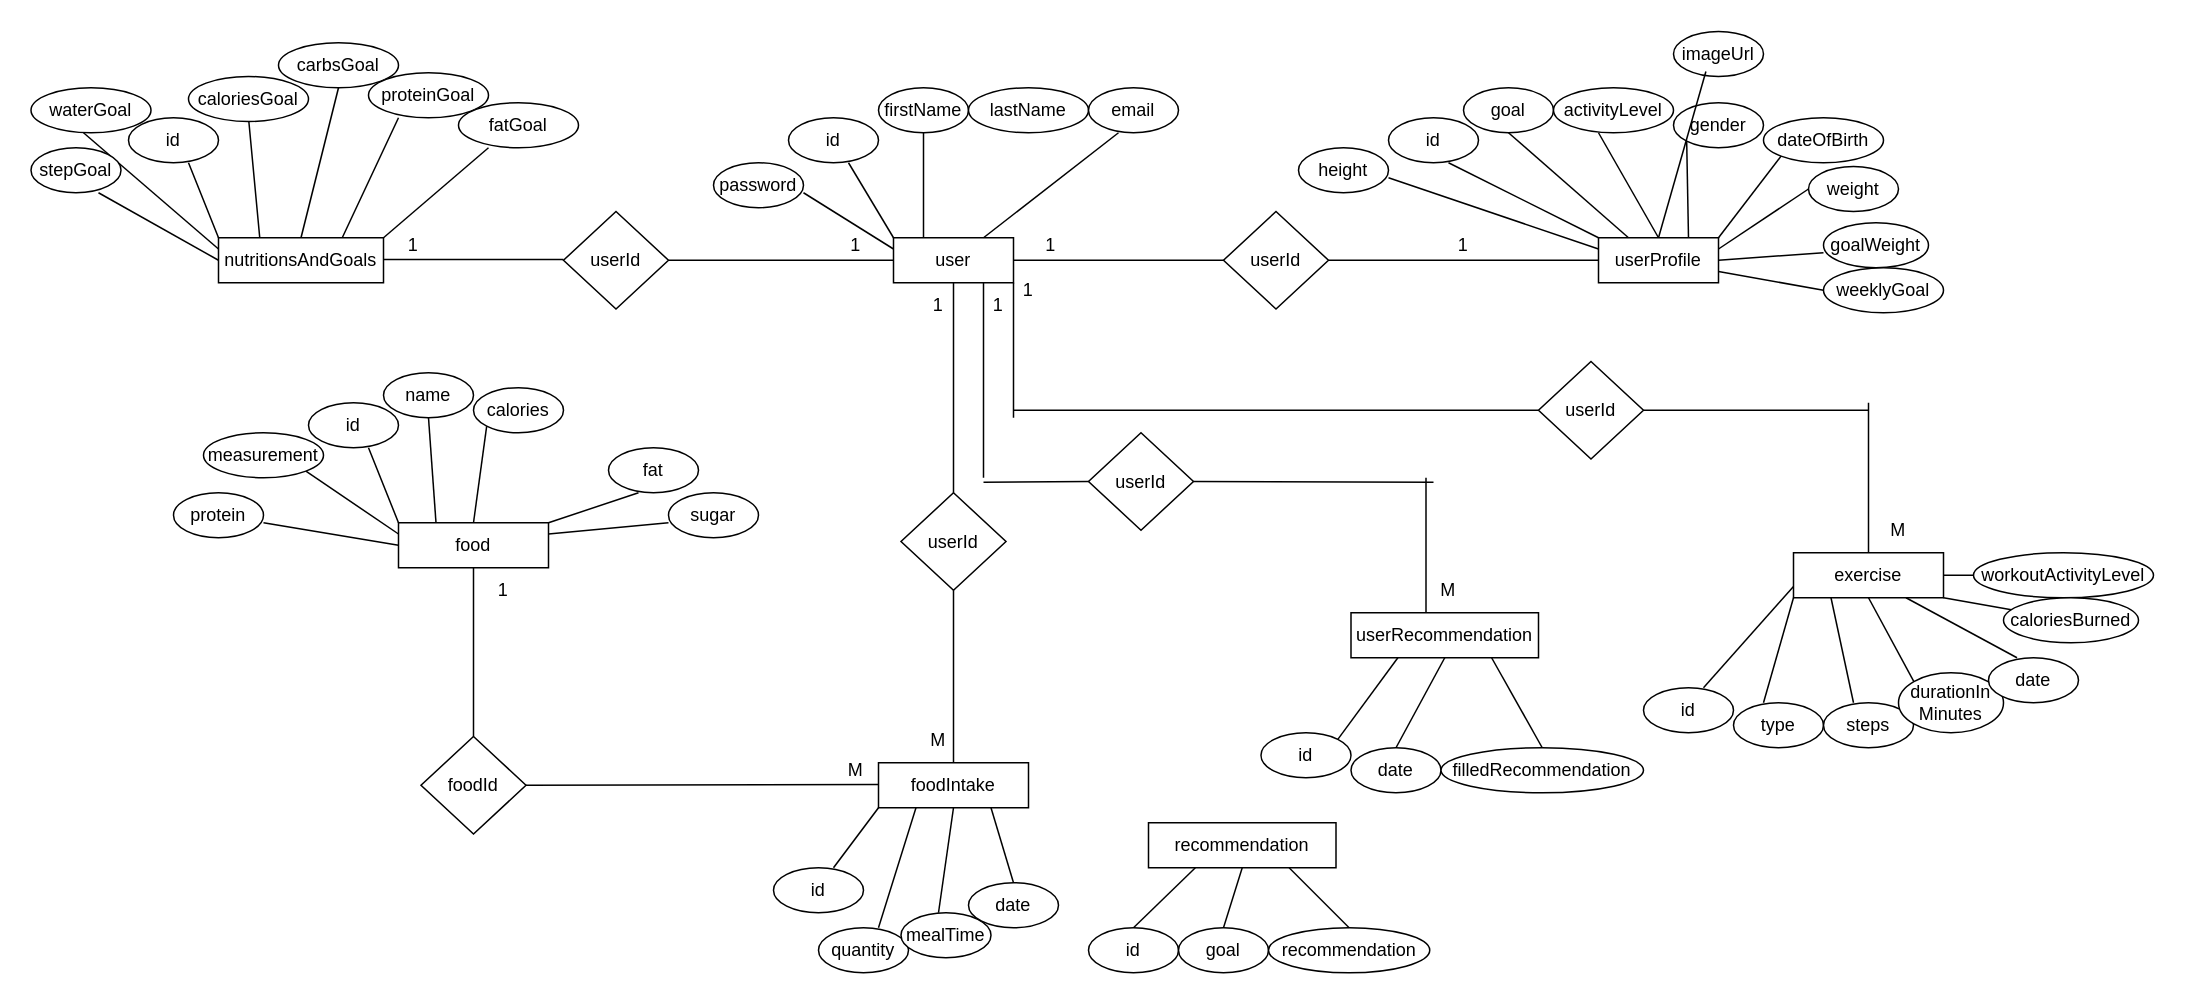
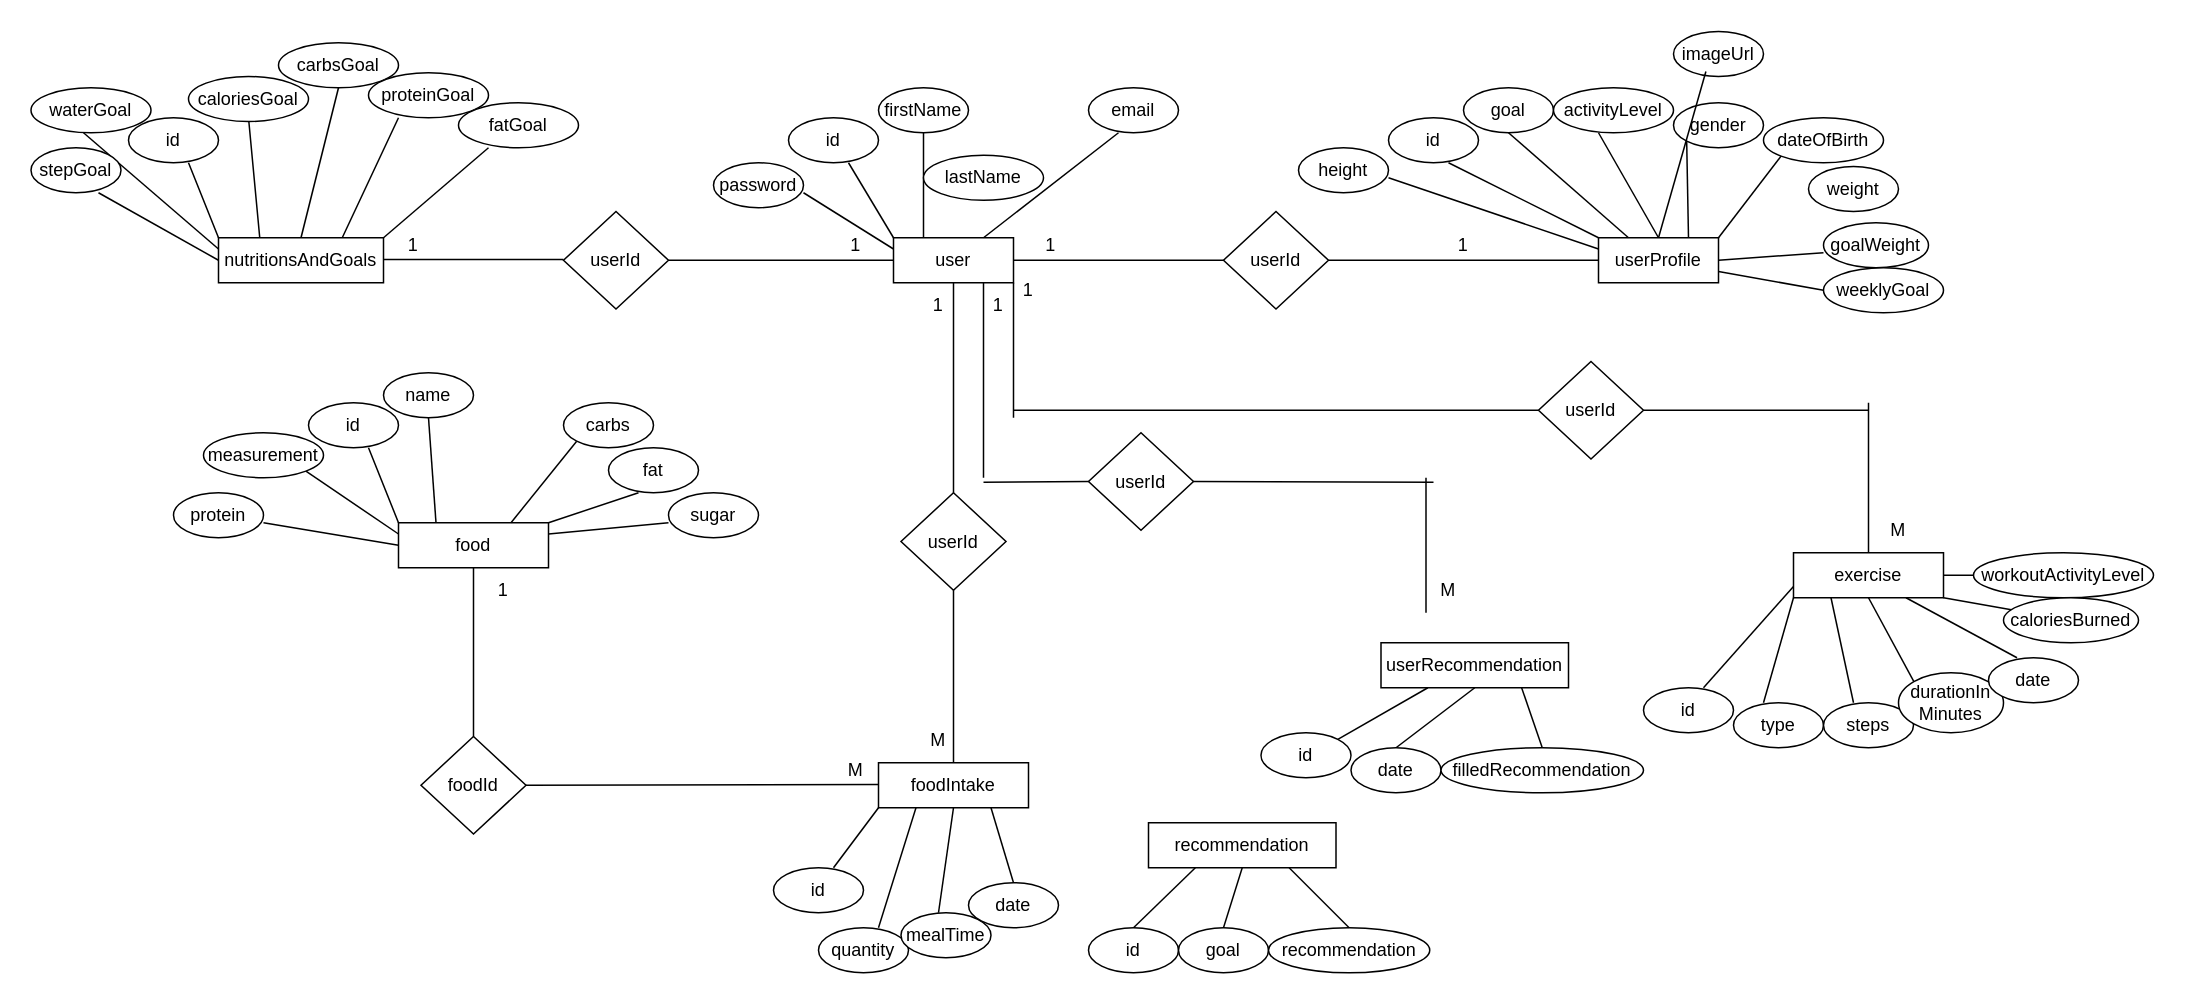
(1028, 110) -> (983, 178)
(1763, 219) -> none
(518, 410) -> none
none -> (608, 425)
(480, 475) -> none
none -> (544, 482)
(1445, 635) -> (1475, 665)
